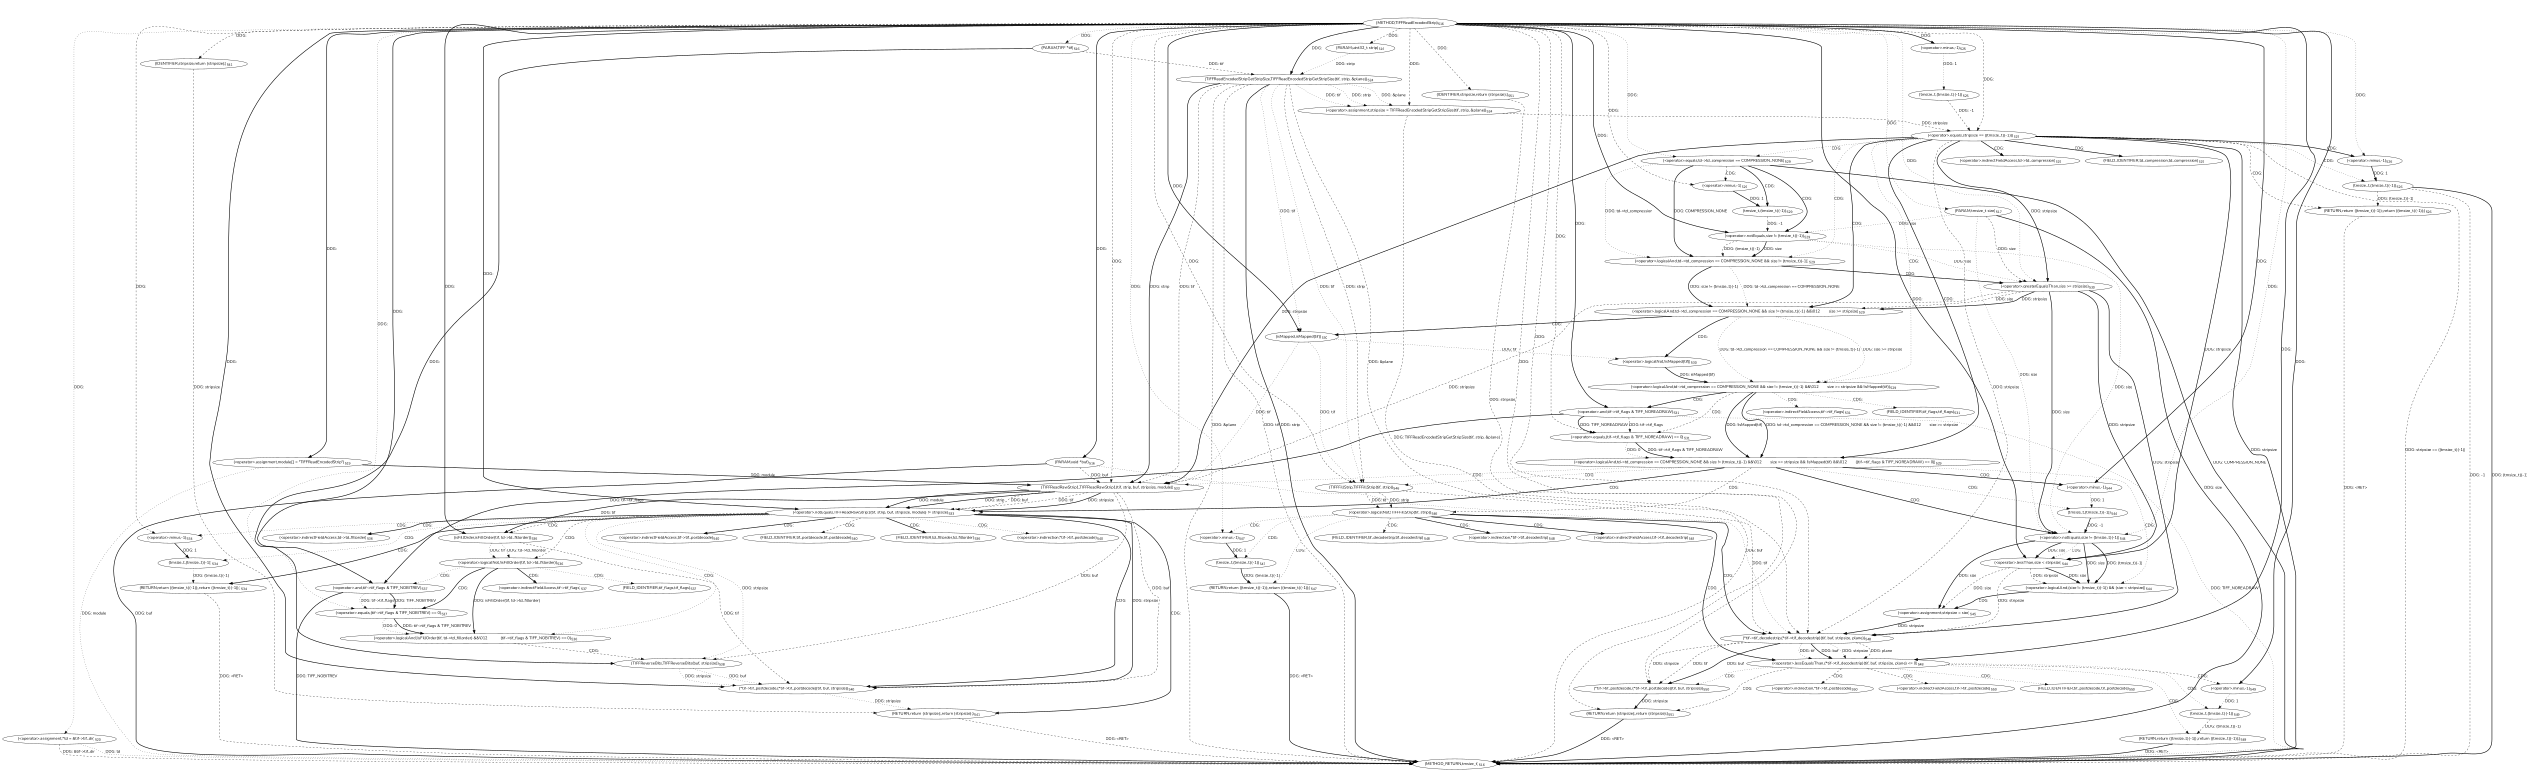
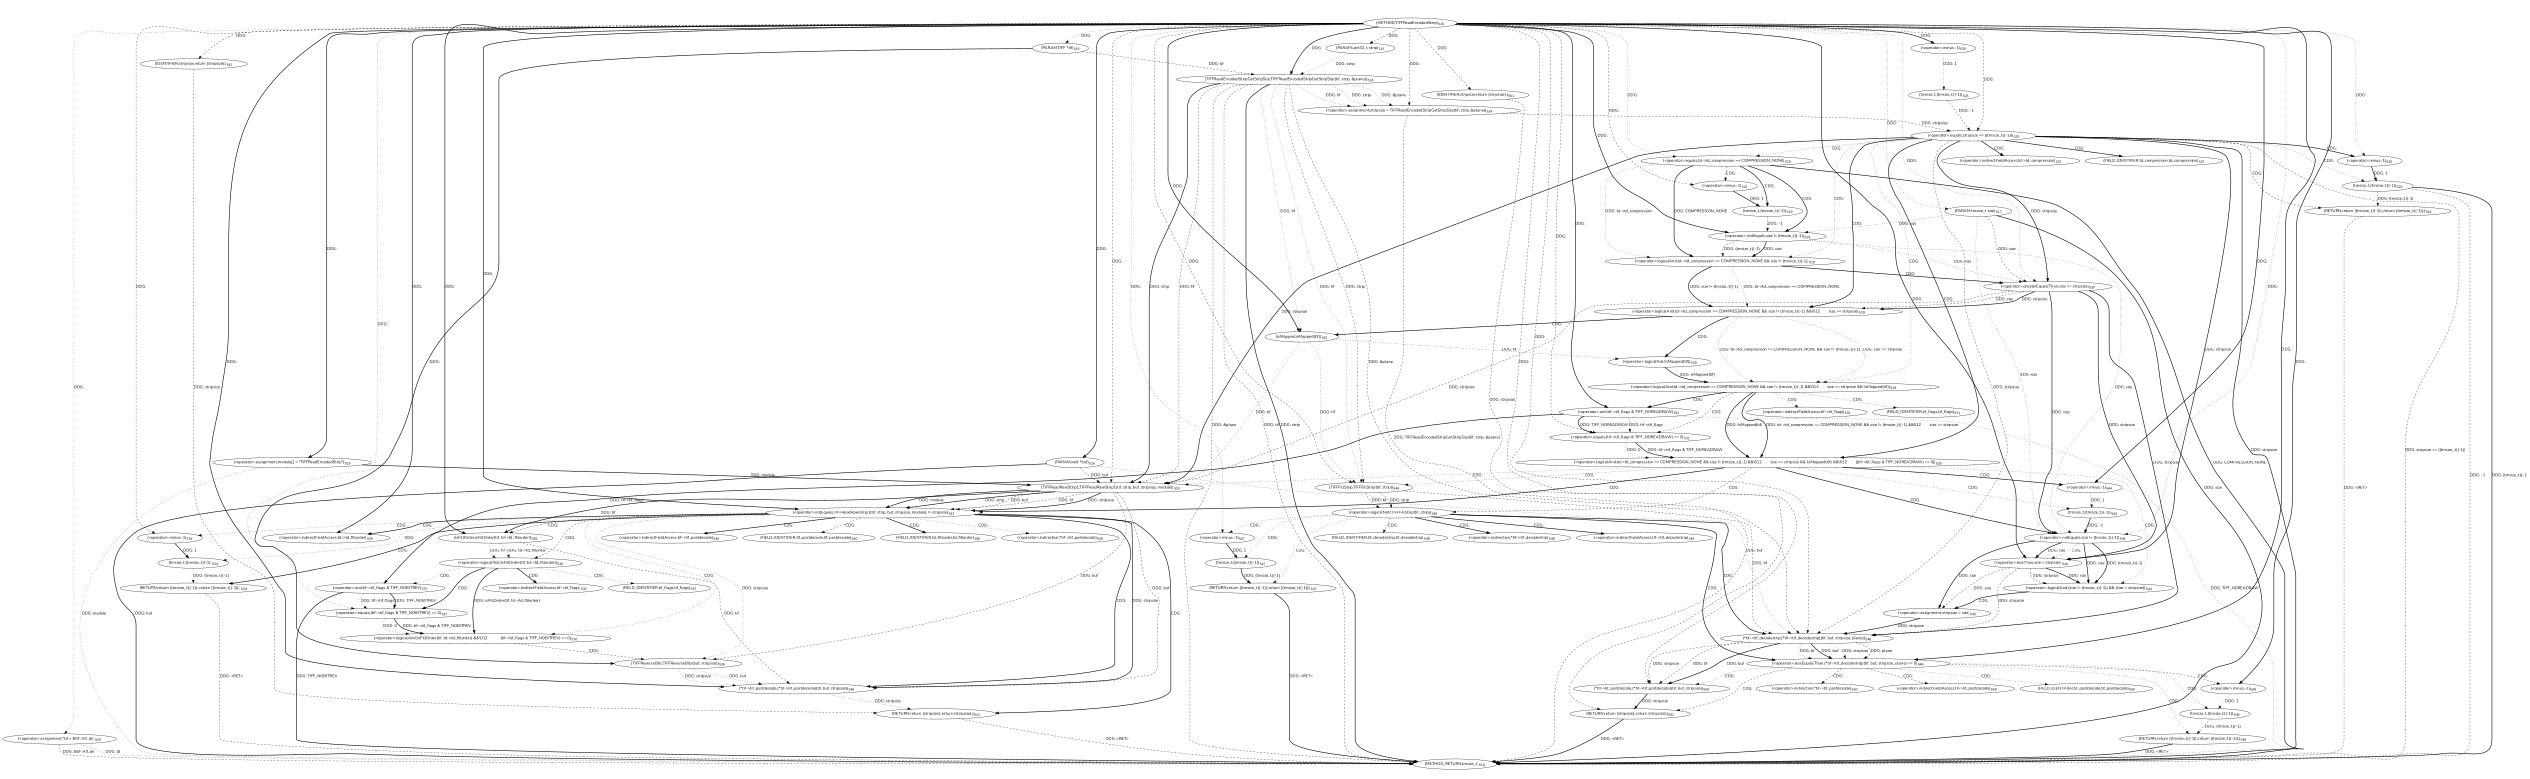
(401, 37) -> (442, 34)
